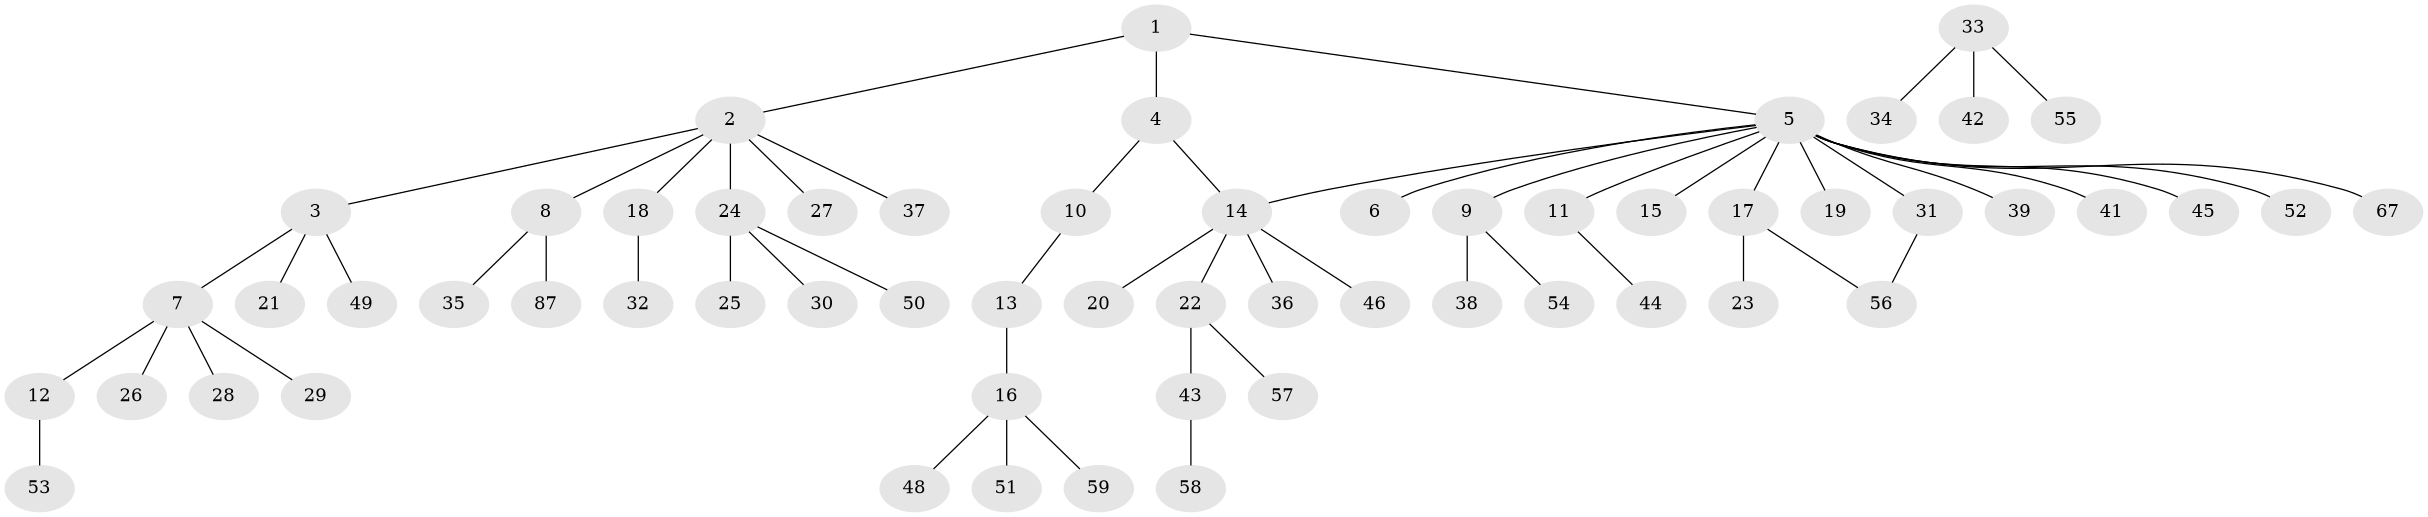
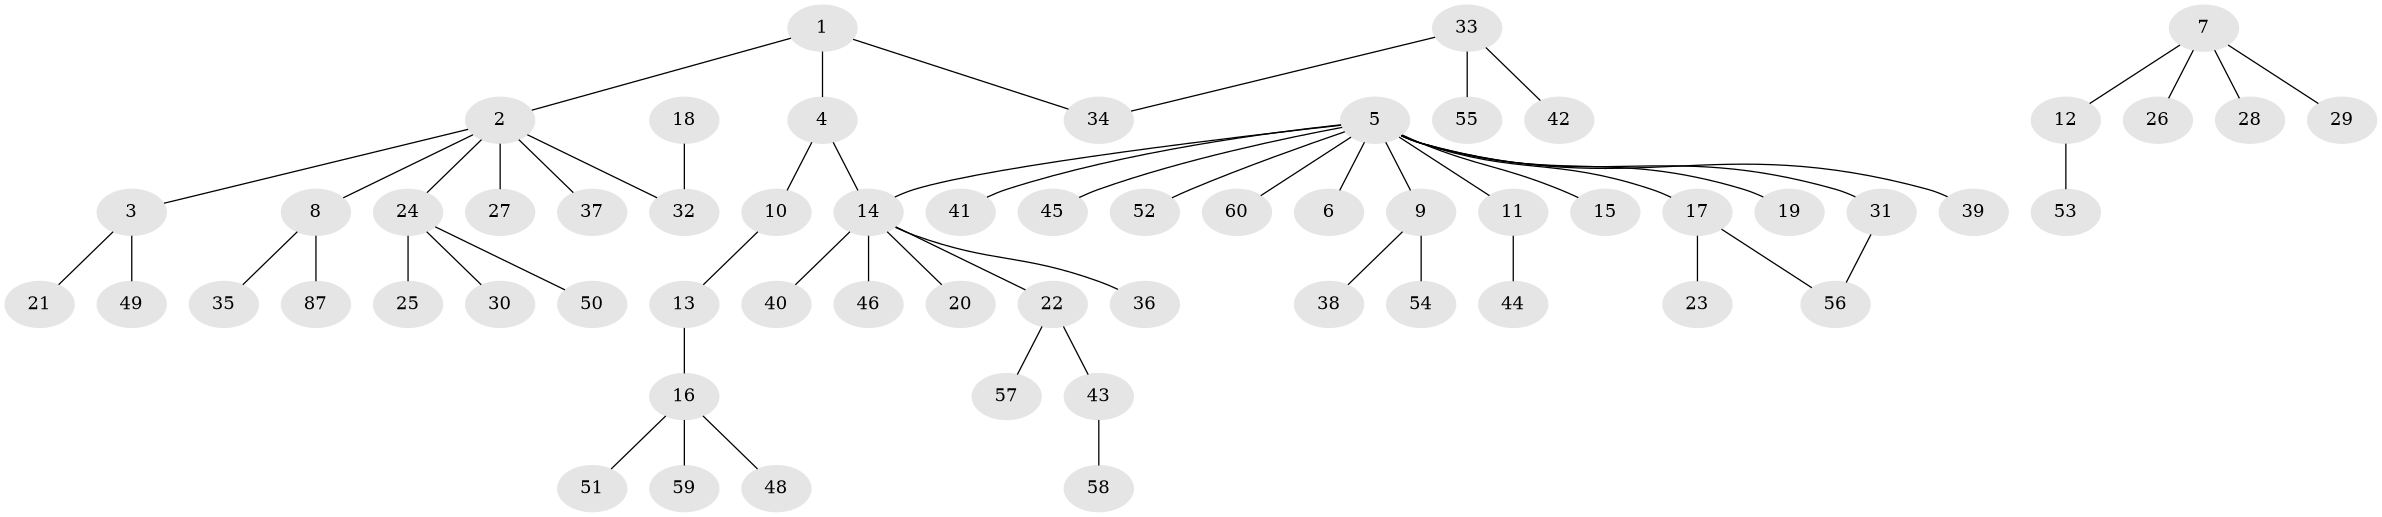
(1473, 74) -> (961, 74)
(684, 166) -> (592, 166)
(2388, 212) -> (1237, 212)
(247, 258) -> none
none -> (776, 304)
